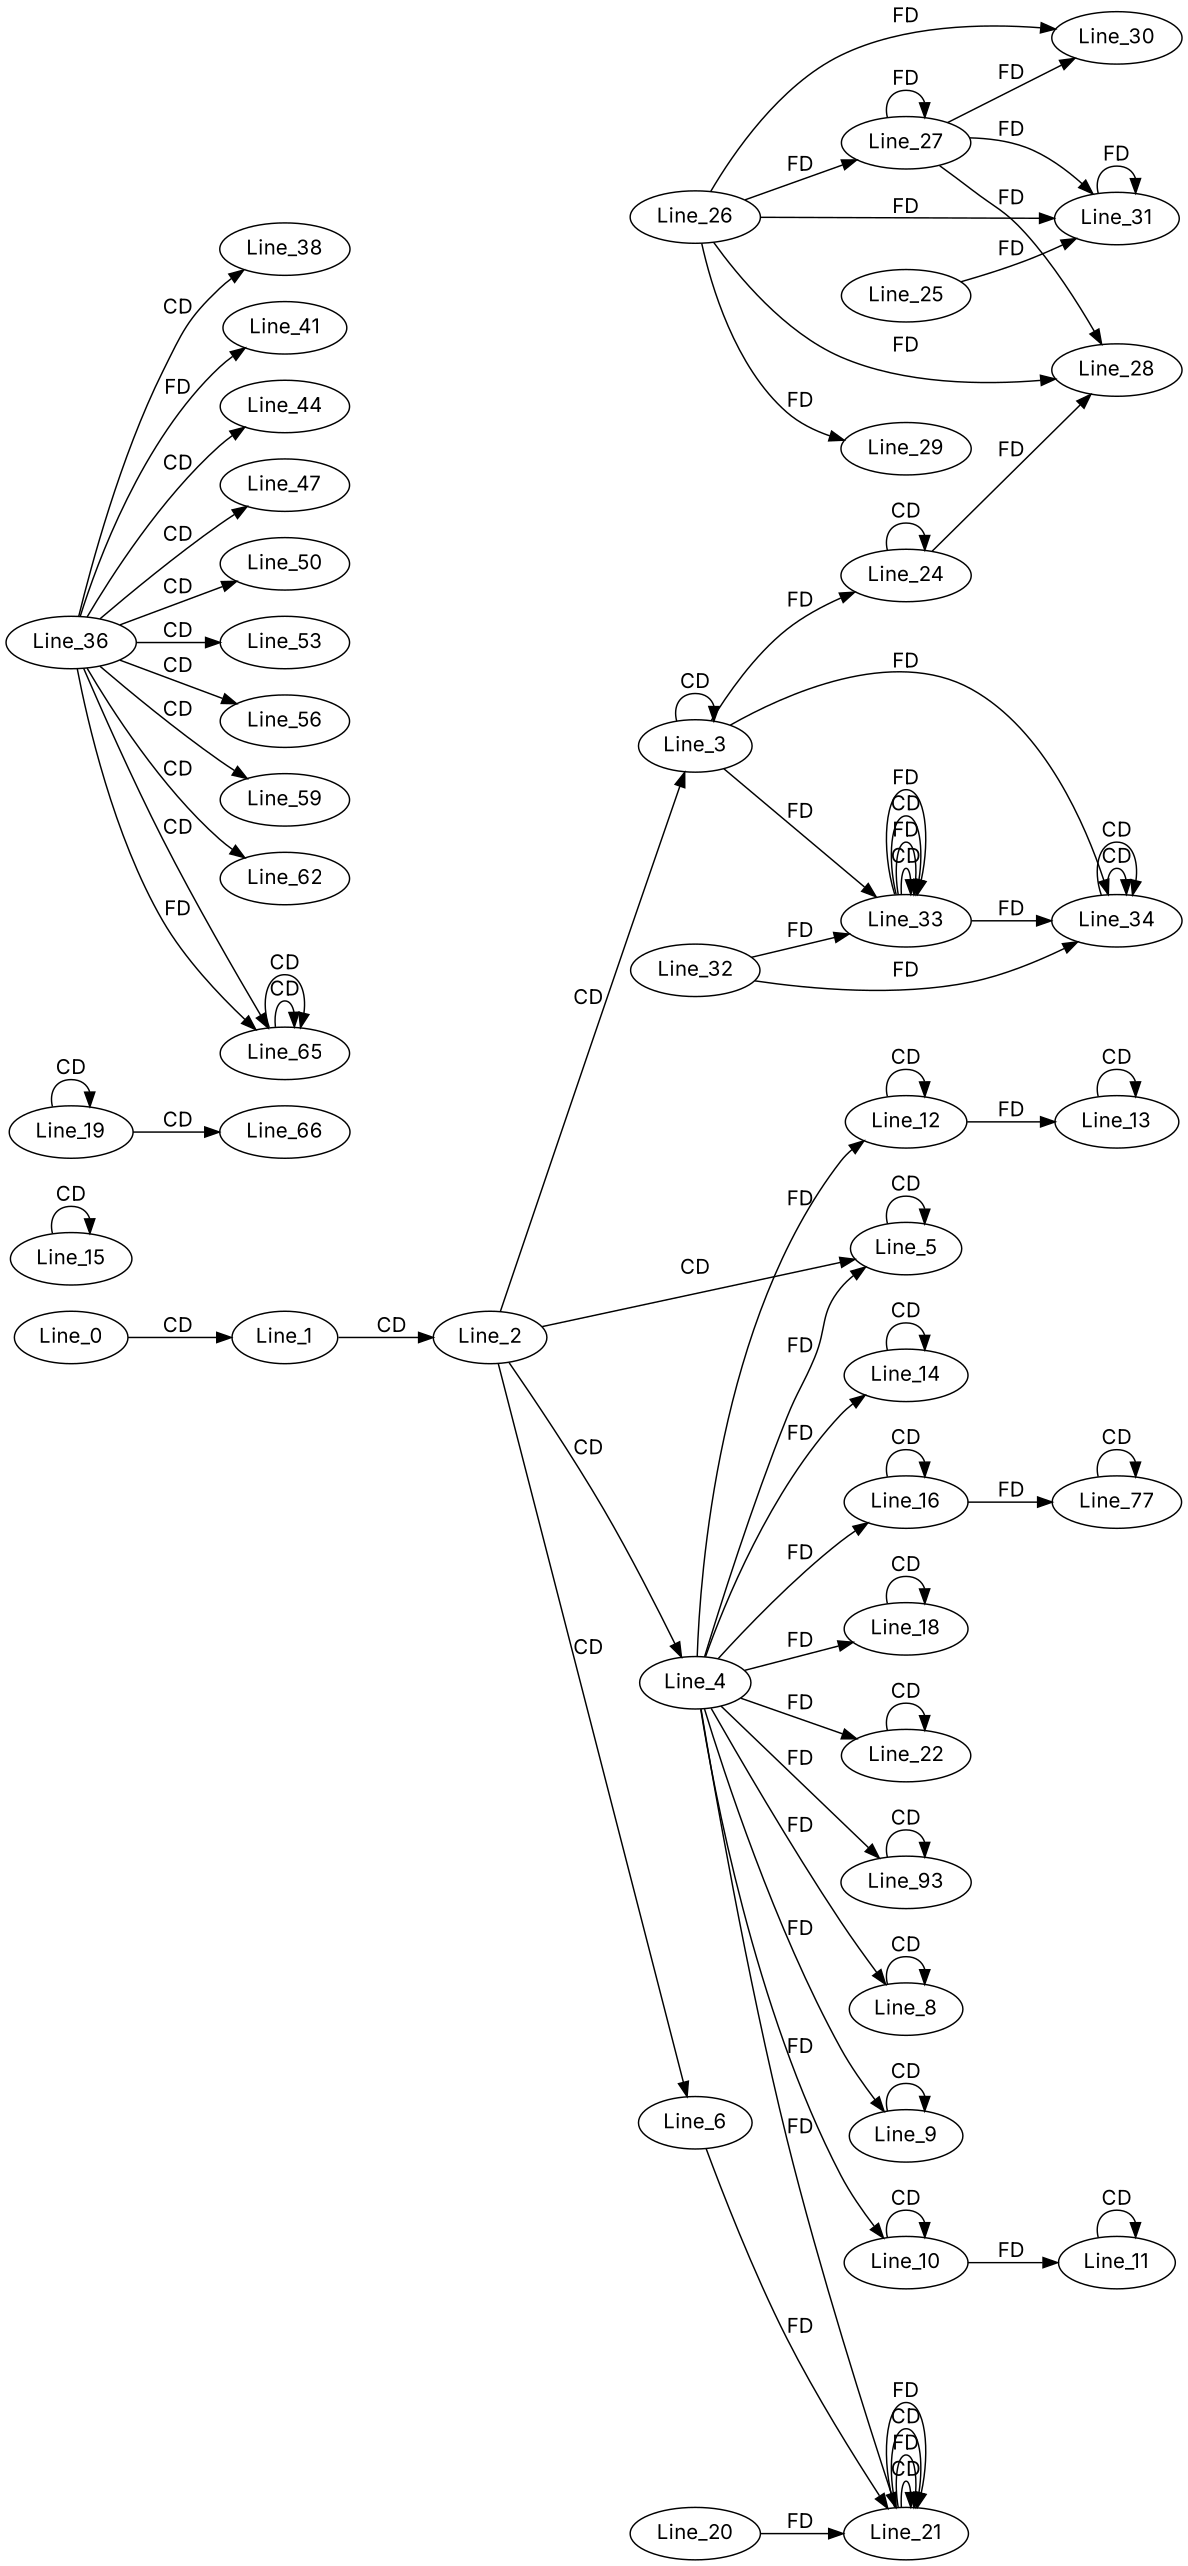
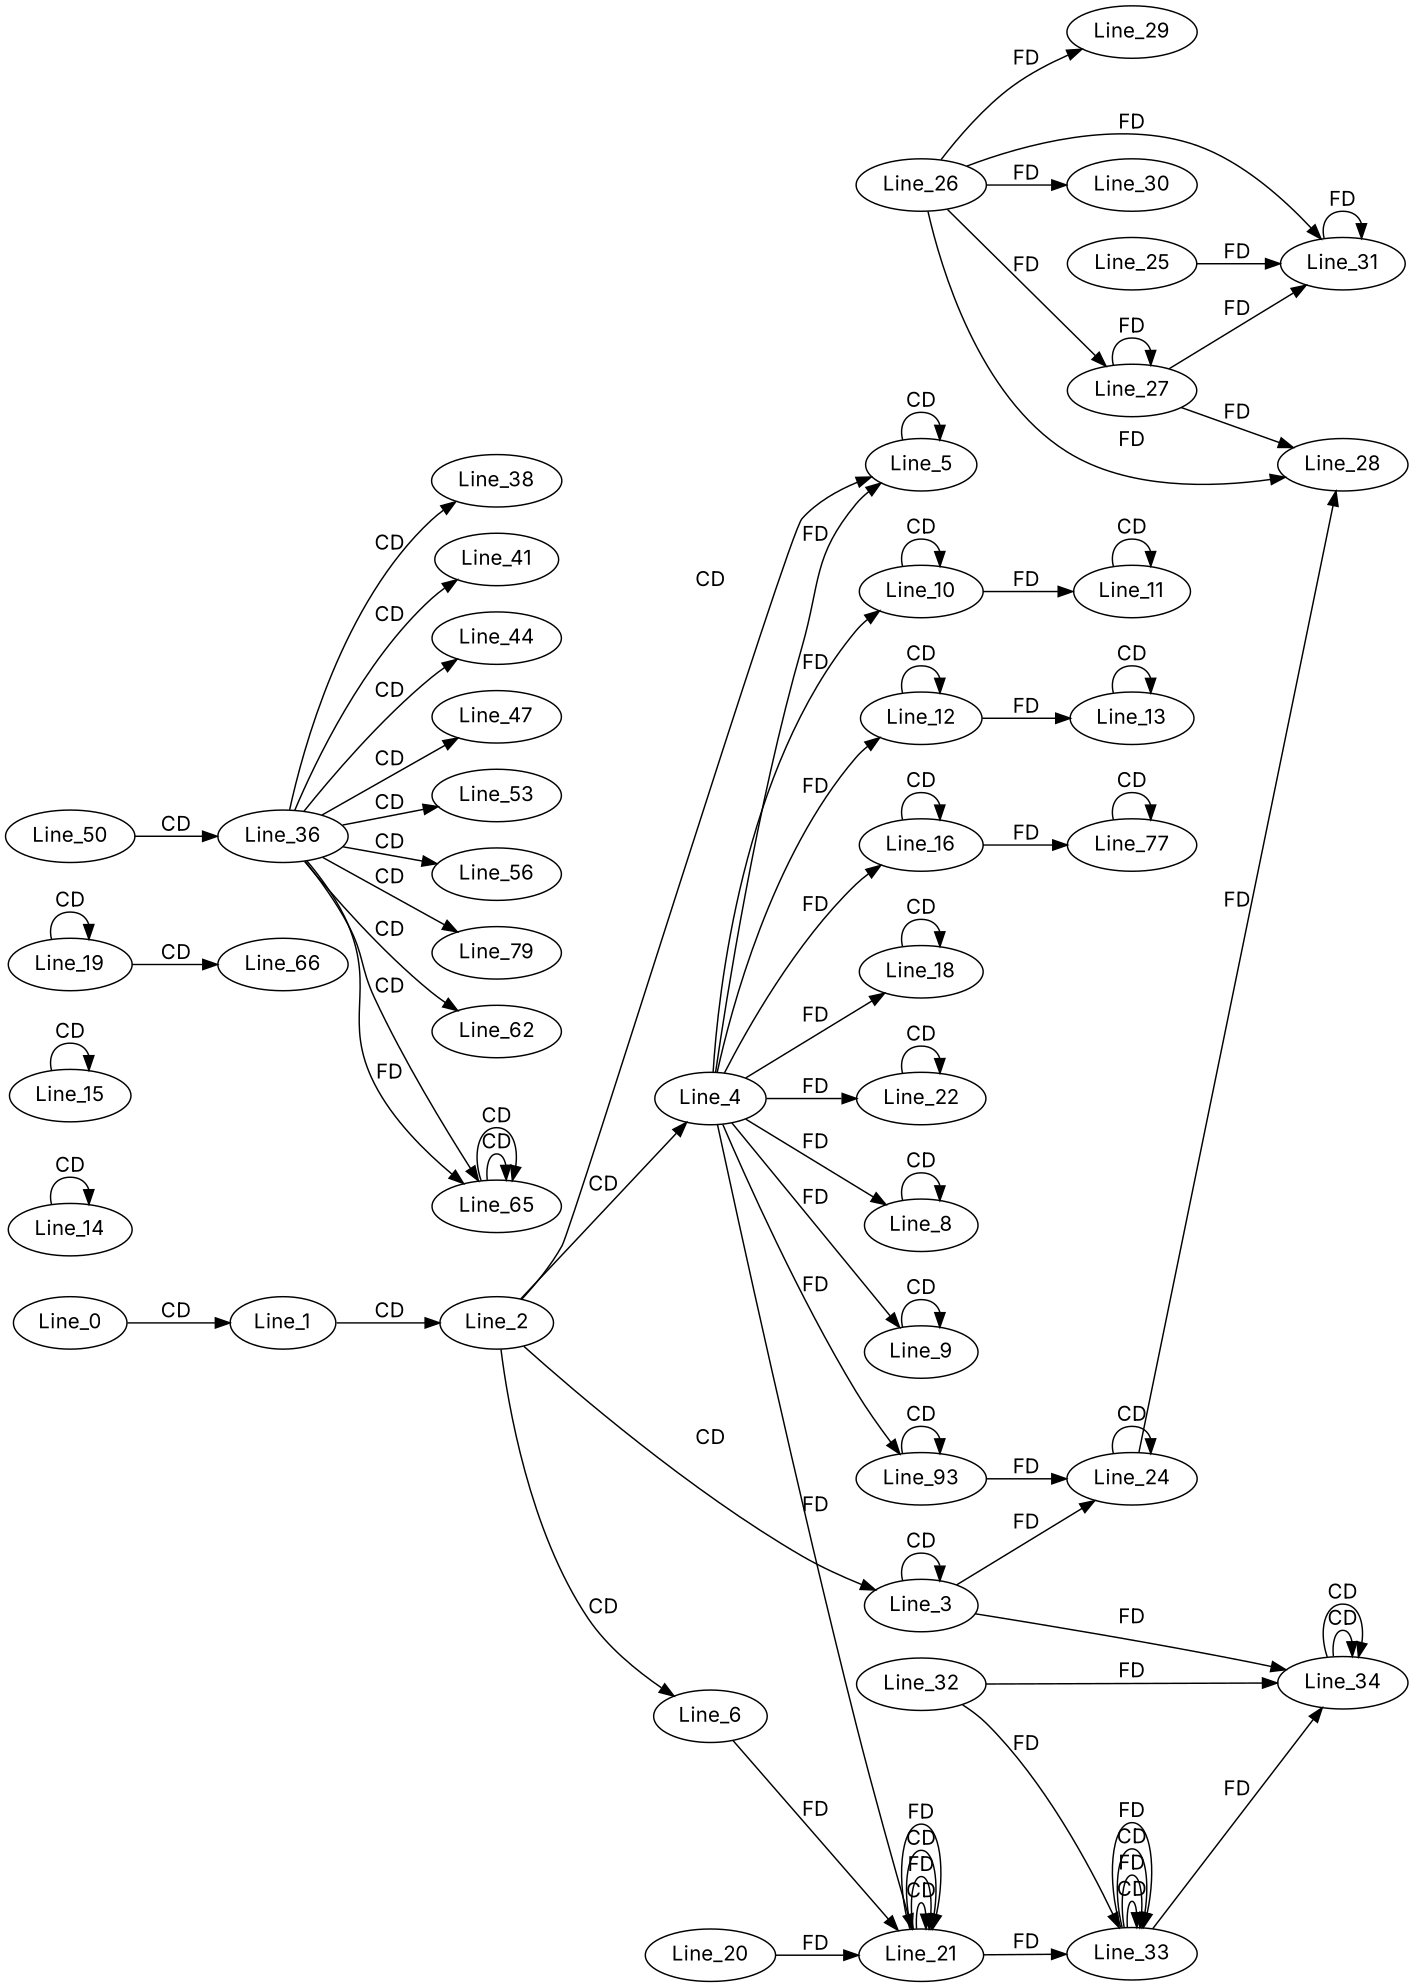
(1005, 94) -> none
(178, 388) -> (390, 616)
(171, 606) -> (168, 836)
(285, 800) -> (497, 953)
(794, 828) -> (1018, 1955)
none -> (1019, 1479)
(766, 1522) -> none
